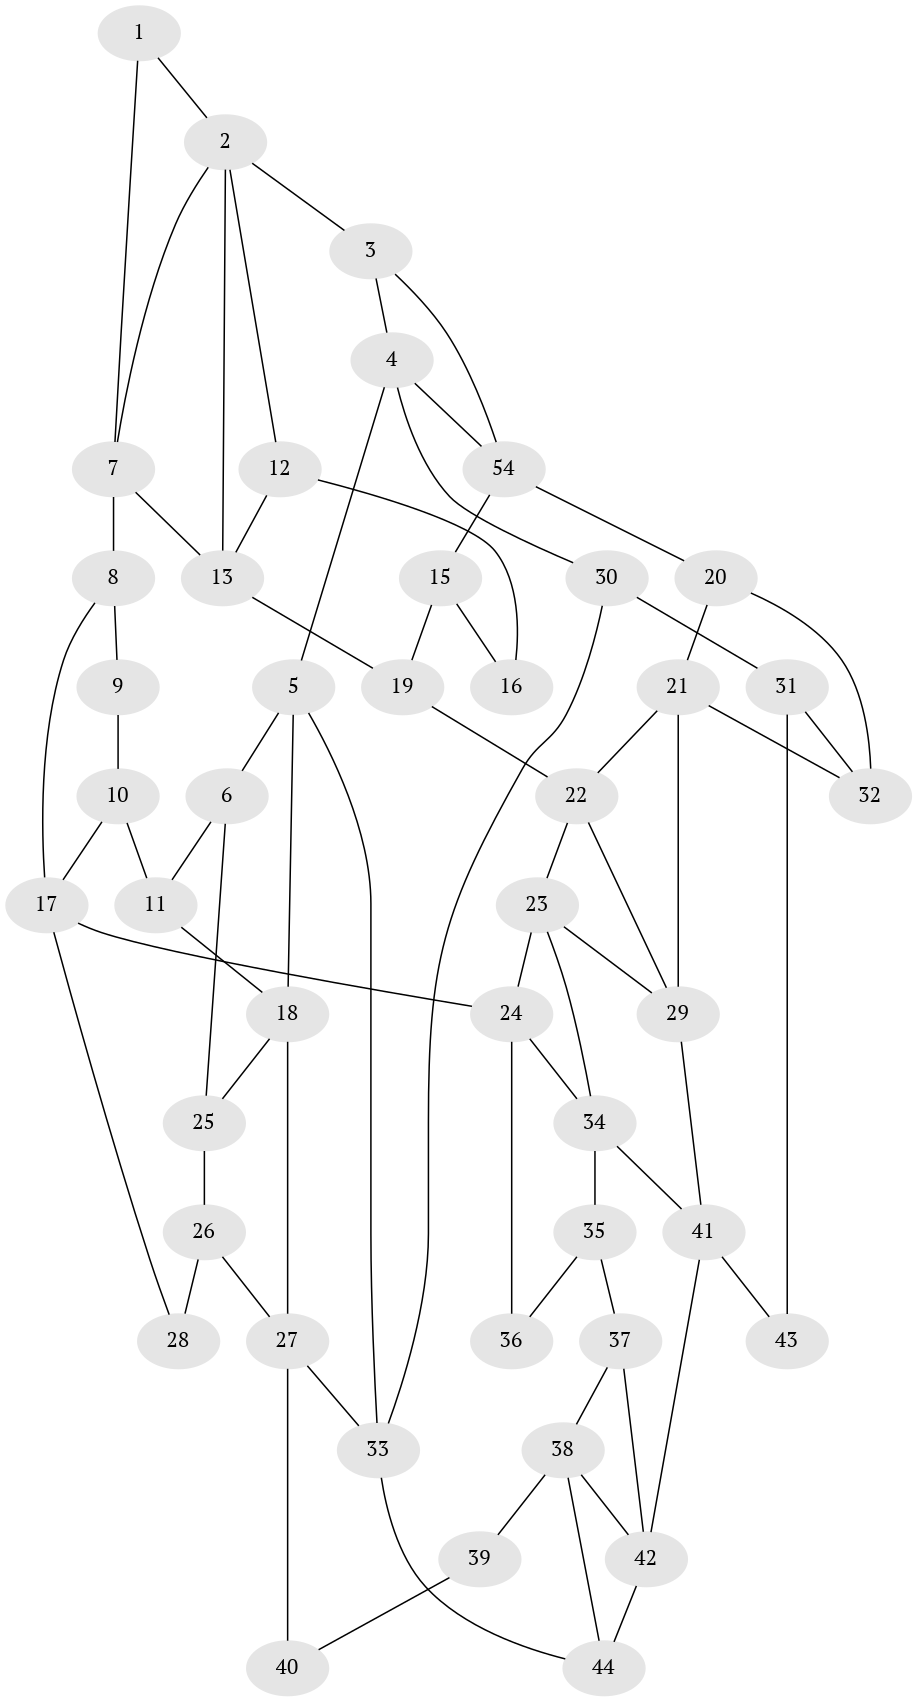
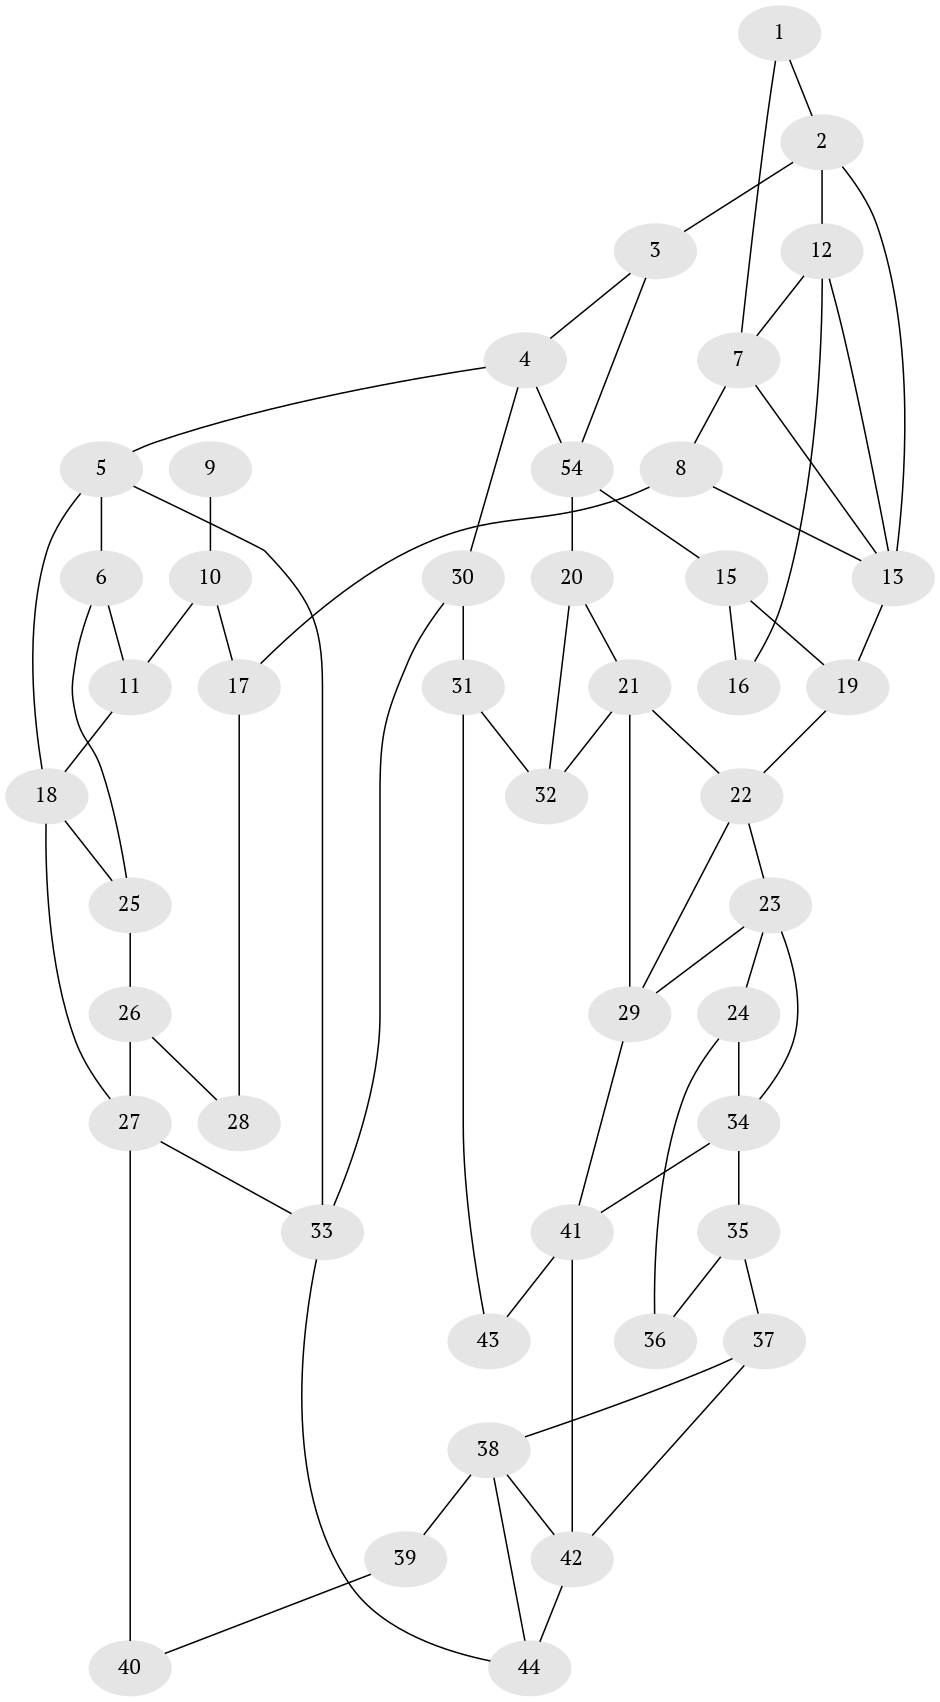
(149, 300) -> (780, 306)
(116, 633) -> (787, 524)
(273, 971) -> none
